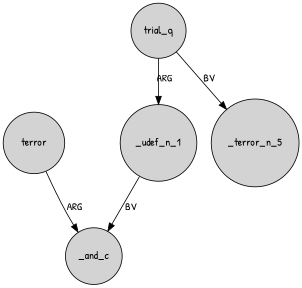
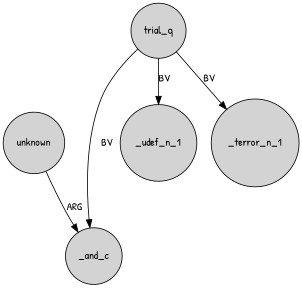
(165, 79) -> (165, 79)
(34, 143) -> (34, 143)
(255, 143) -> (255, 143)
(126, 200) -> (93, 128)
